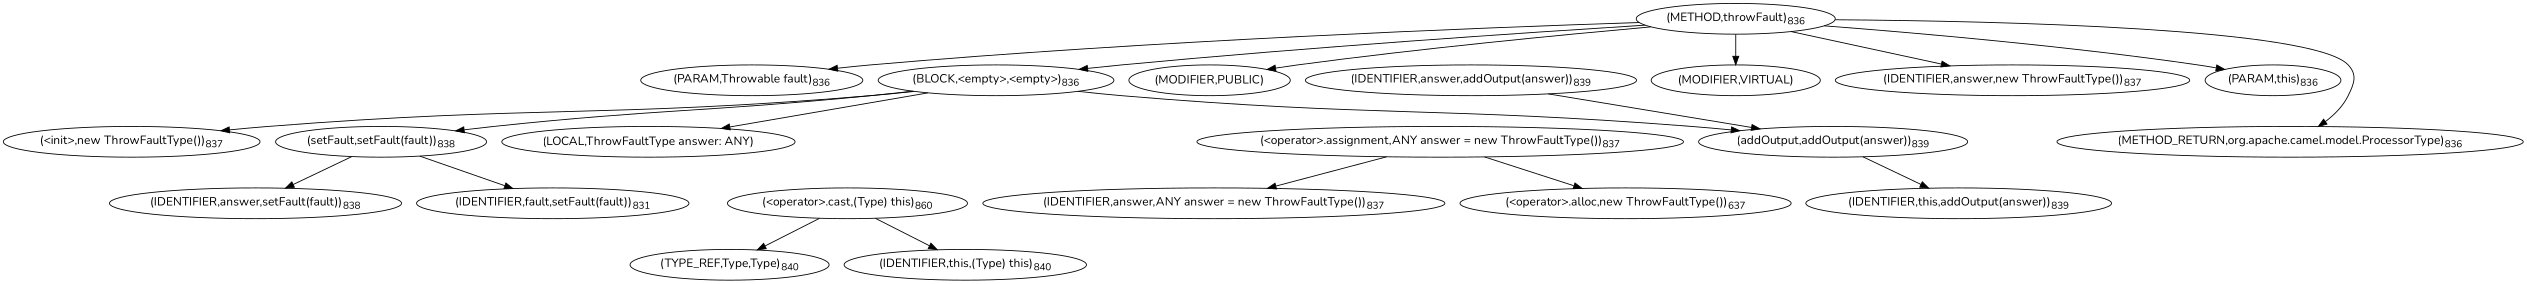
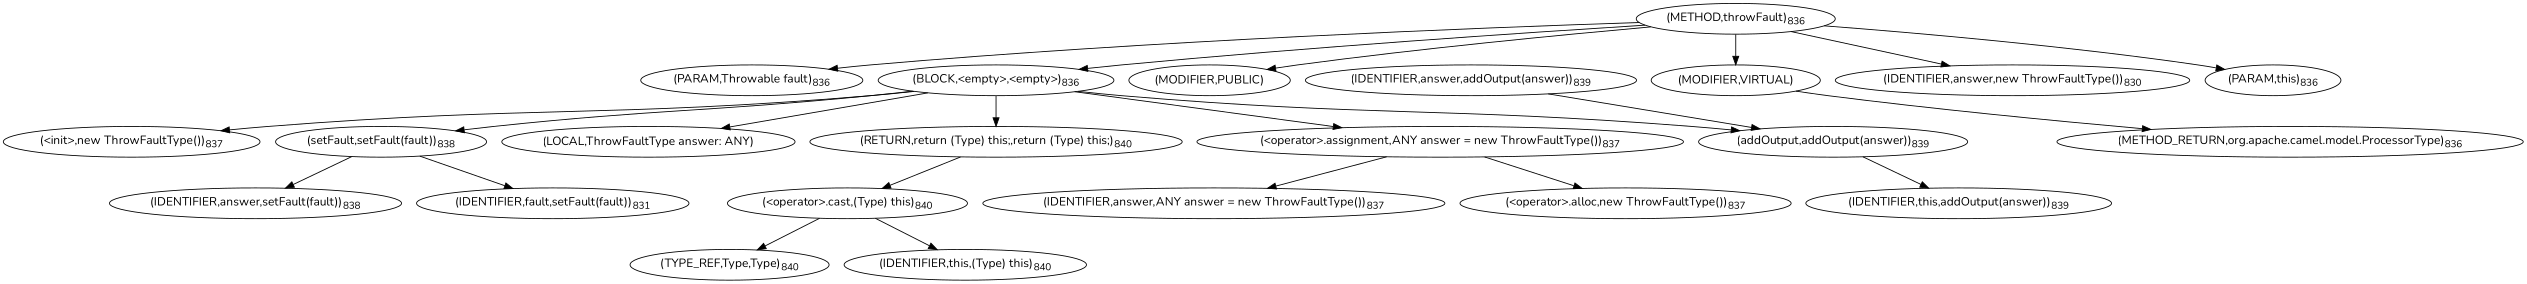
(2128, 28) -> (1969, 112)
(2133, 79) -> (2133, 79)
none -> (1204, 109)
none -> (996, 142)
(924, 202) -> (924, 202)
(1737, 202) -> (1737, 202)
